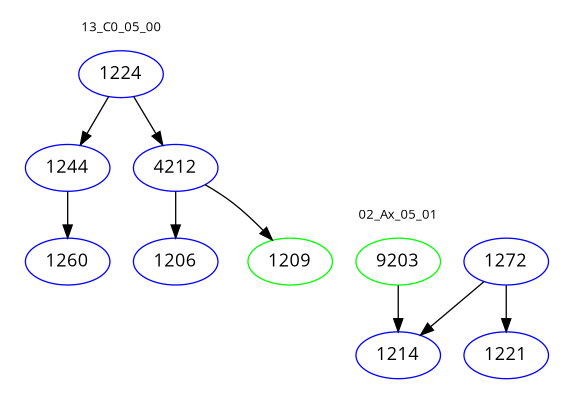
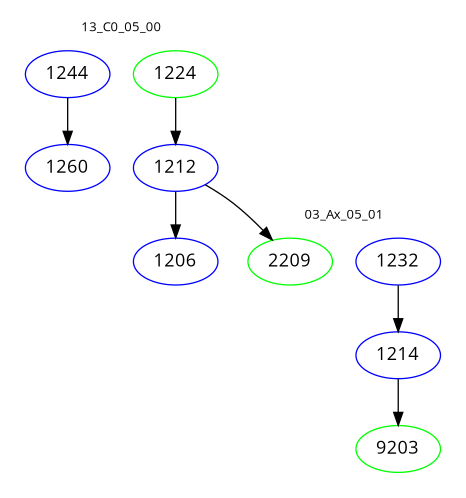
(121, 74) -> (176, 74)
(98, 115) -> none
(176, 168) -> (176, 168)
(398, 215) -> (344, 215)
(290, 262) -> (290, 262)
(506, 262) -> (398, 262)
(398, 302) -> (398, 396)
(506, 355) -> none
